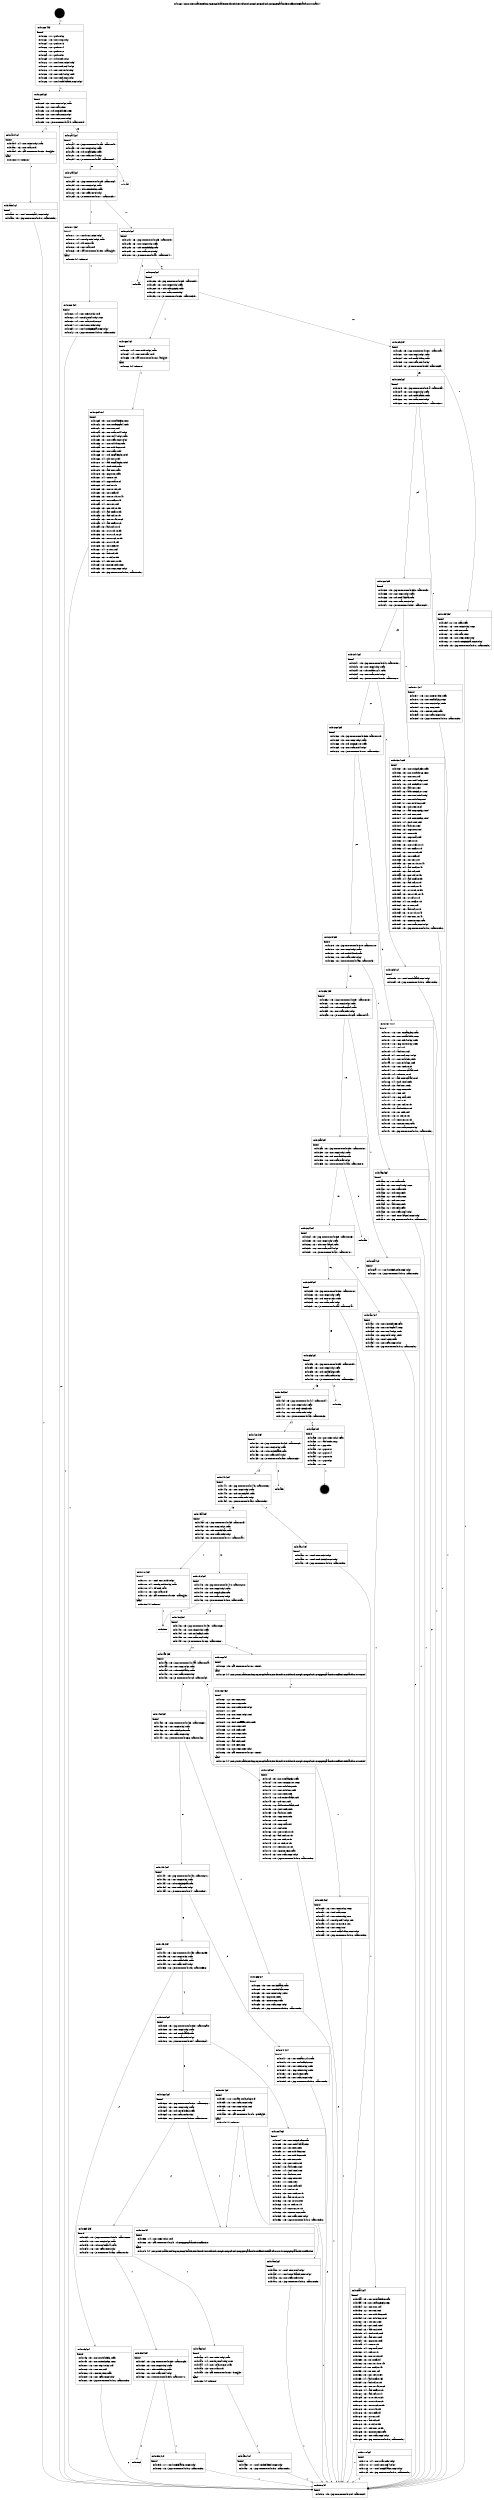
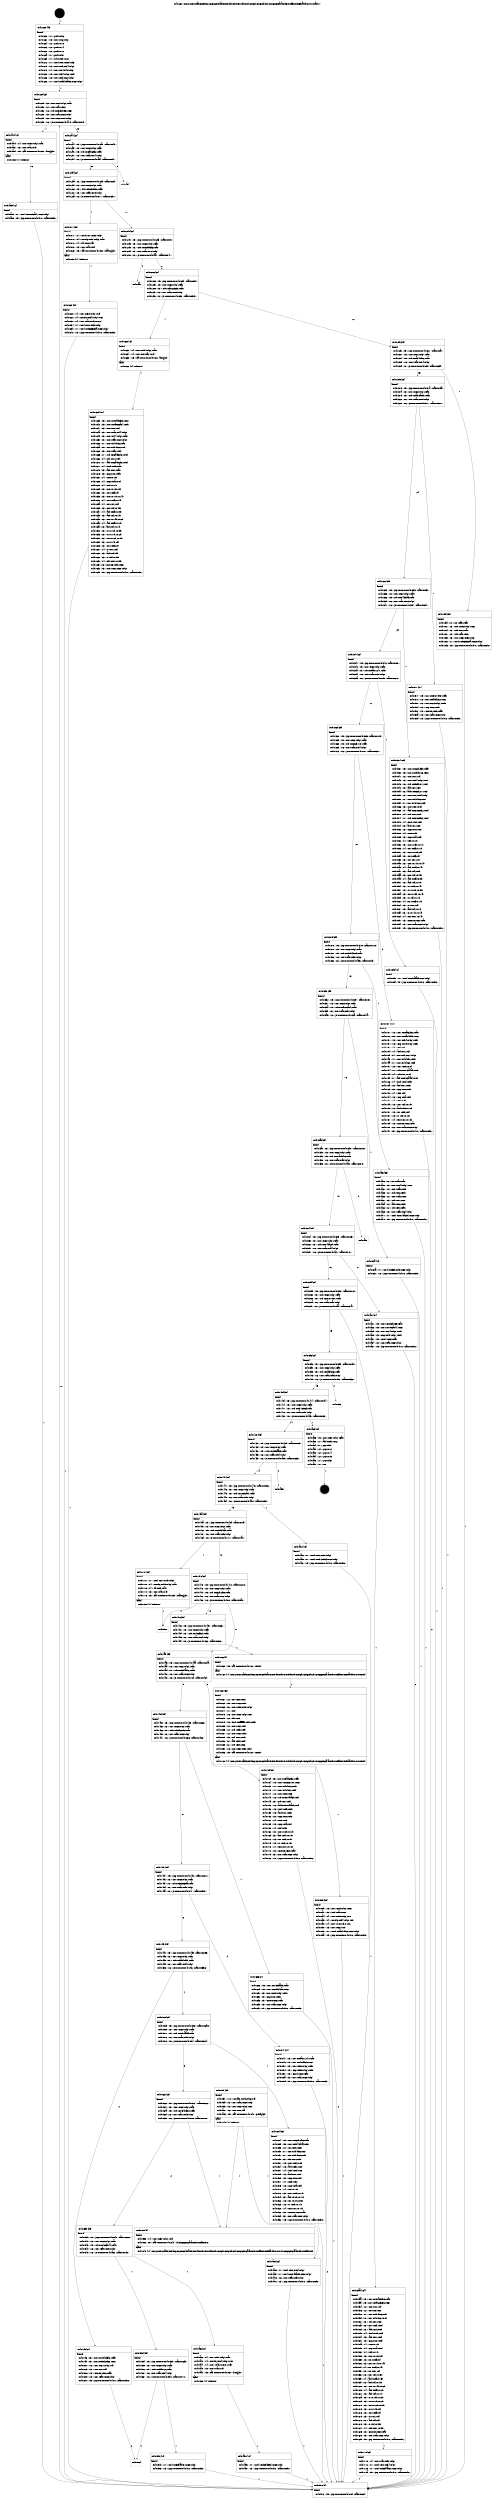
(31, 167) -> (31, 167)
(191, 1647) -> (234, 1634)
(352, 2462) -> (383, 2445)
(149, 2482) -> (122, 2421)
